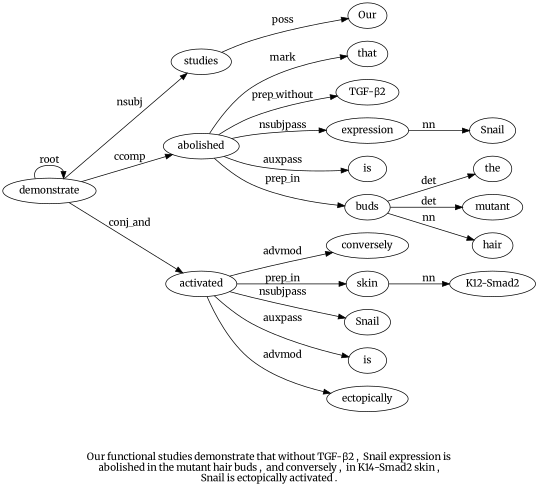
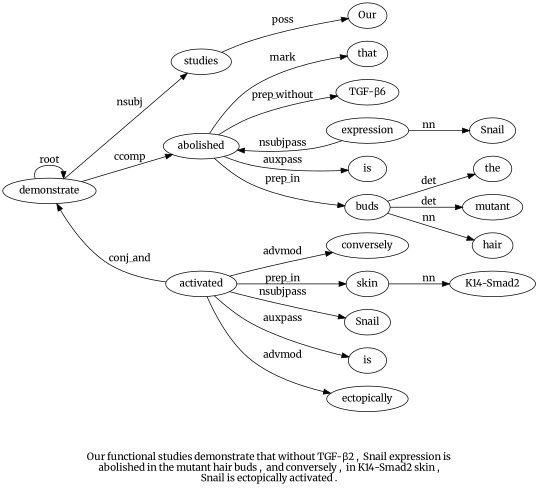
(367, 92) -> (367, 92)
(275, 132) -> (294, 151)
(123, 236) -> (104, 260)
(493, 284) -> (493, 284)
